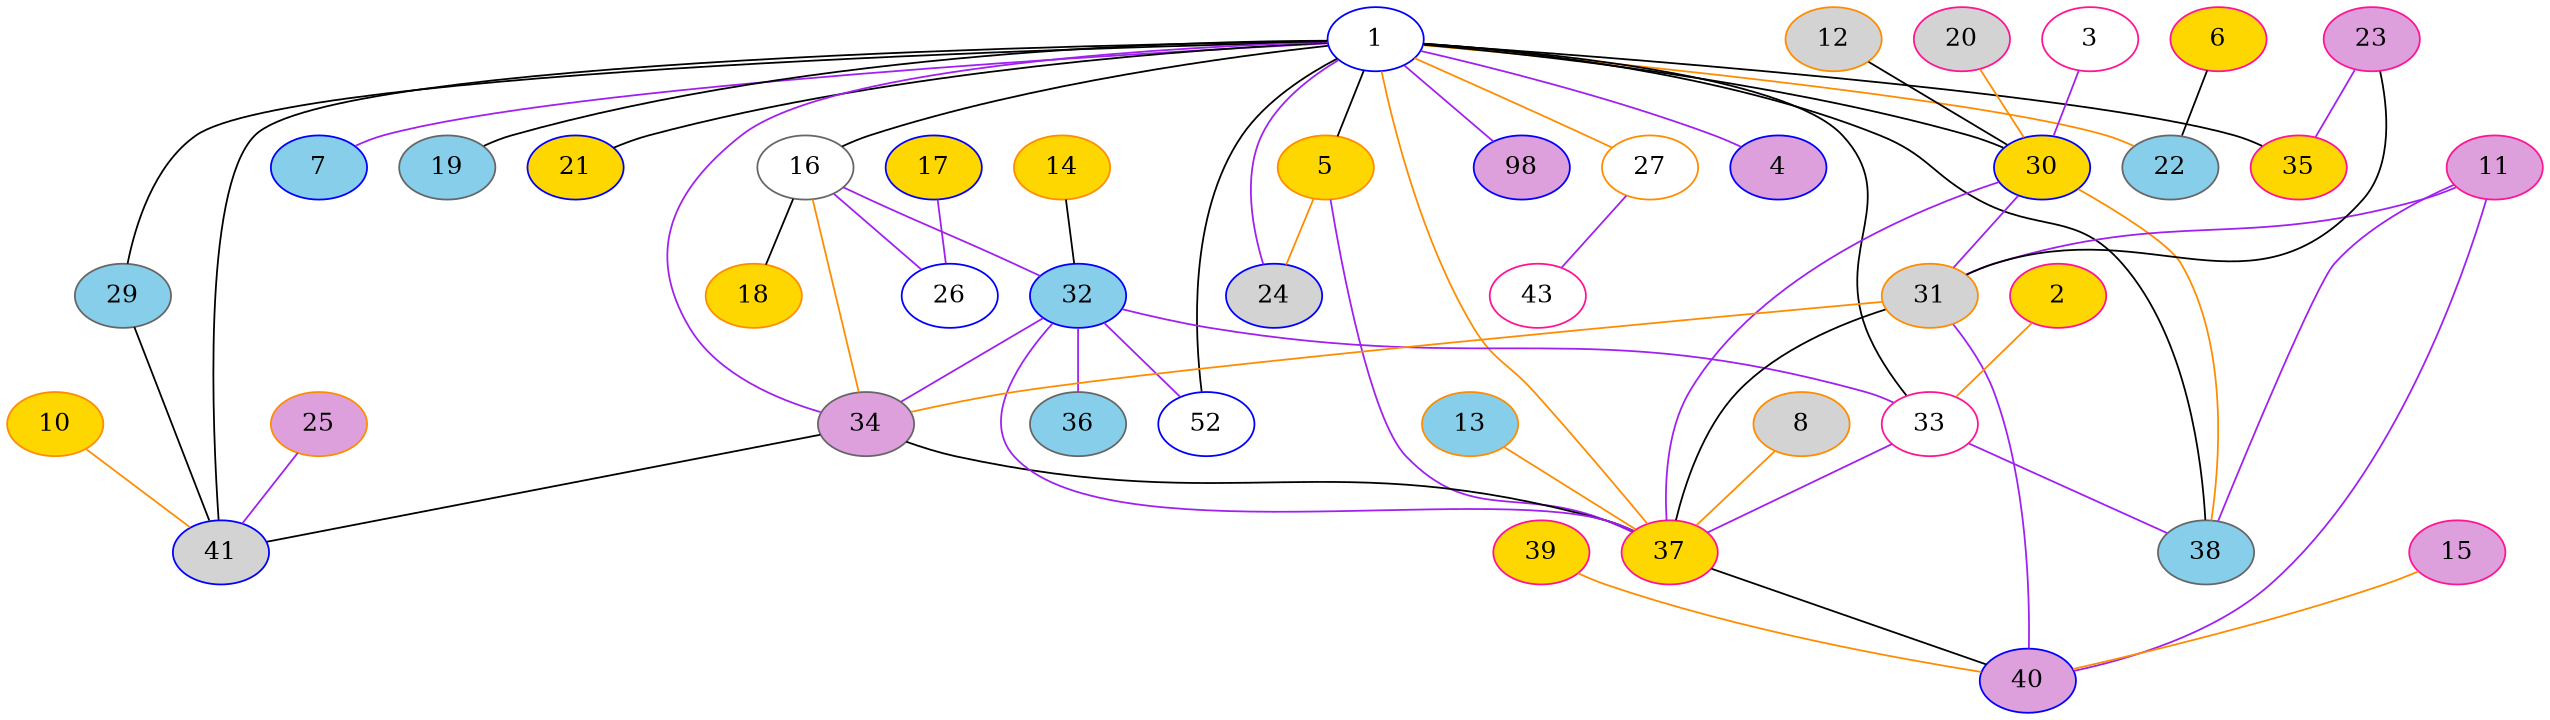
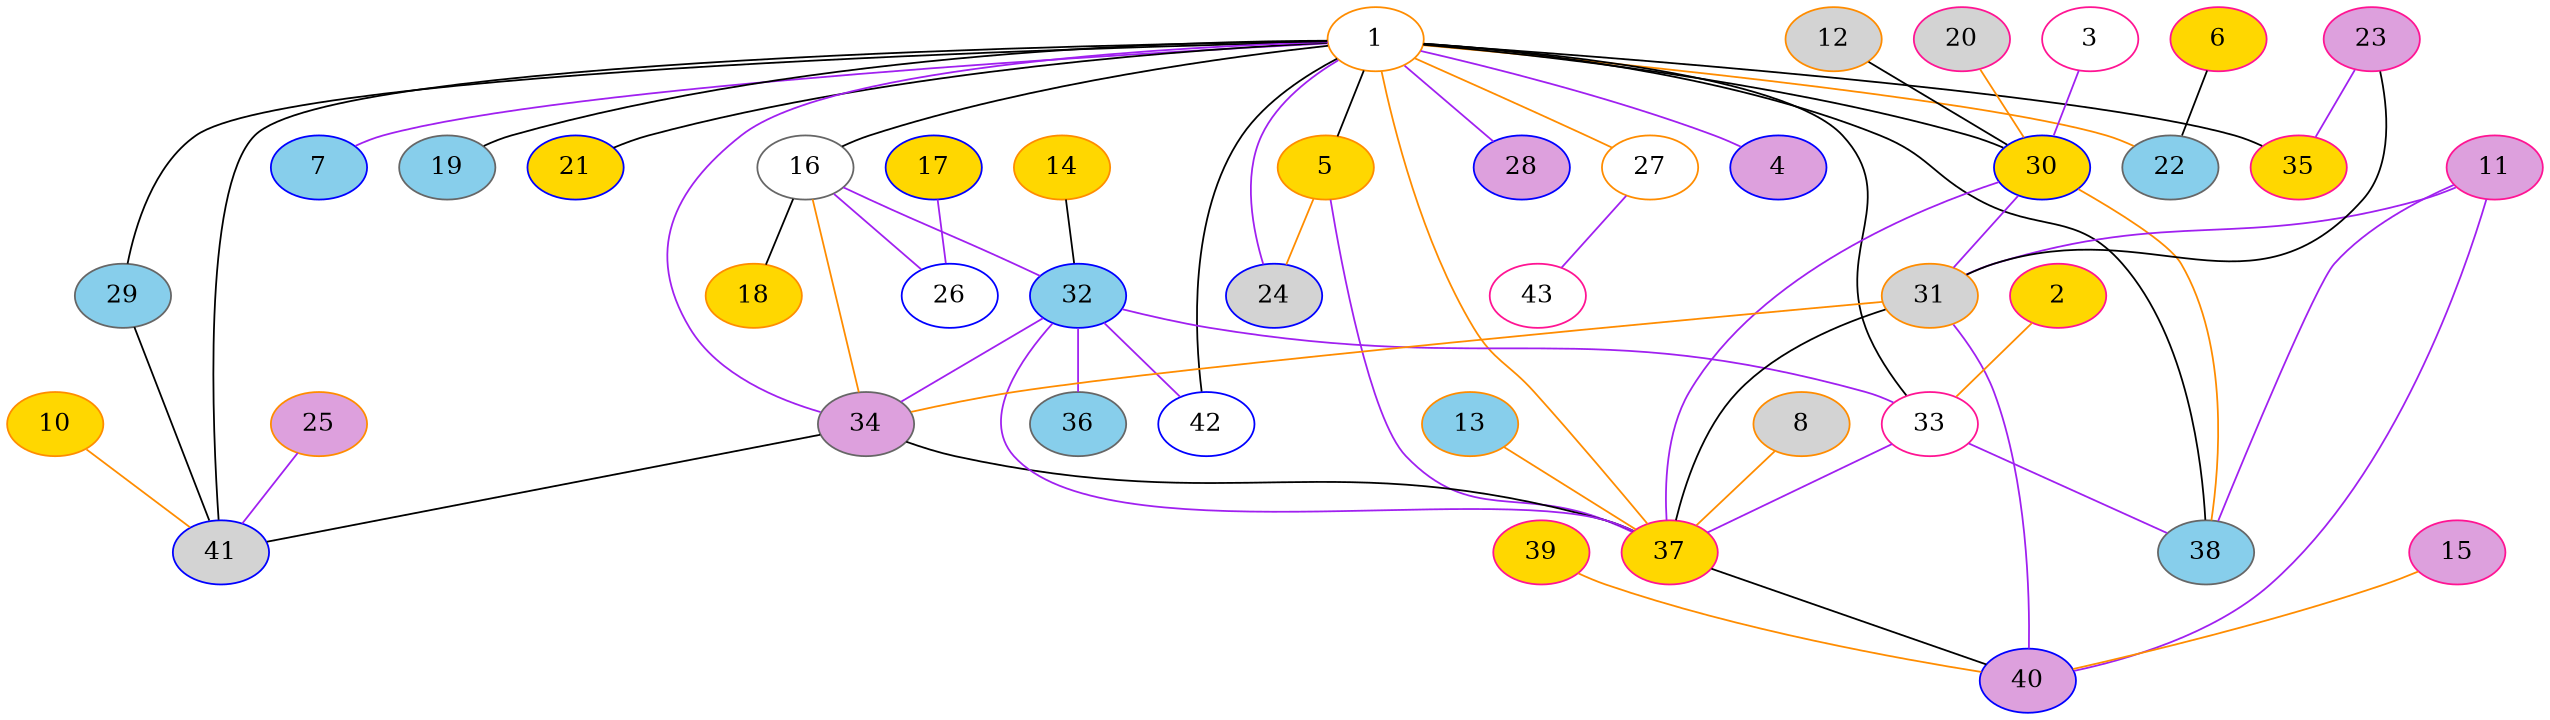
(1376, 39) -> (1376, 39)
(1522, 168) -> (1522, 168)
(1206, 424) -> (1206, 424)
